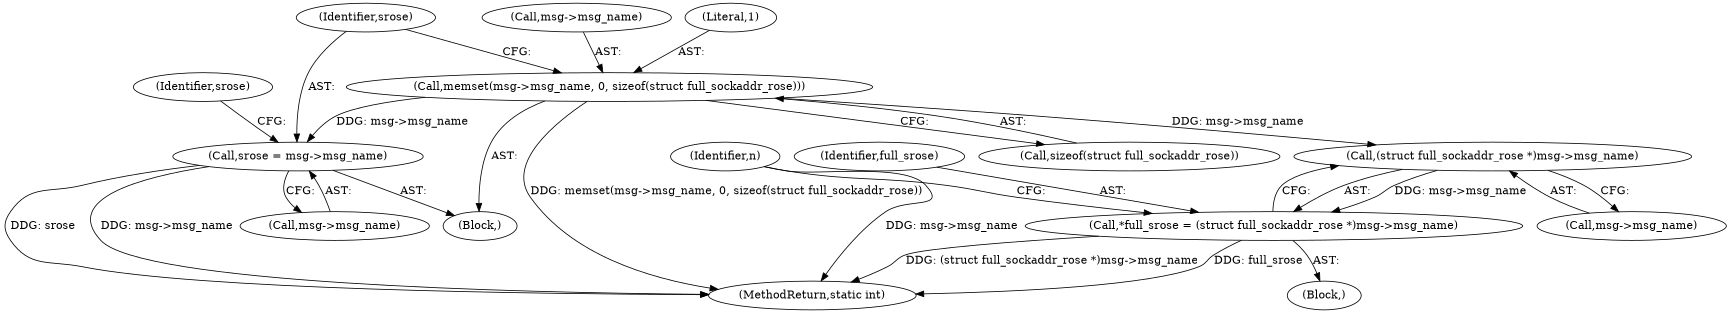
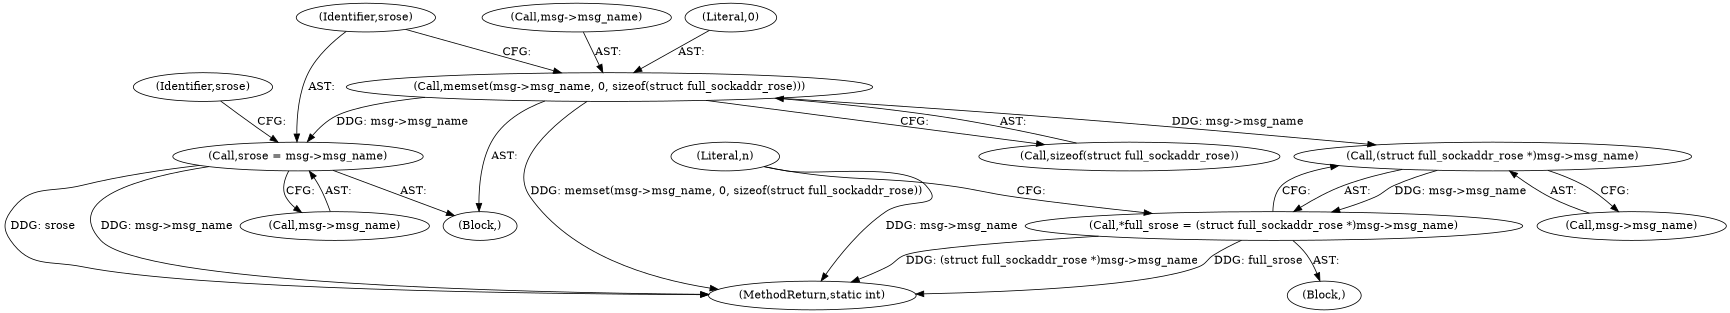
(731, 18) -> (731, 18)
(725, 157) -> (725, 157)
(879, 157) -> none
